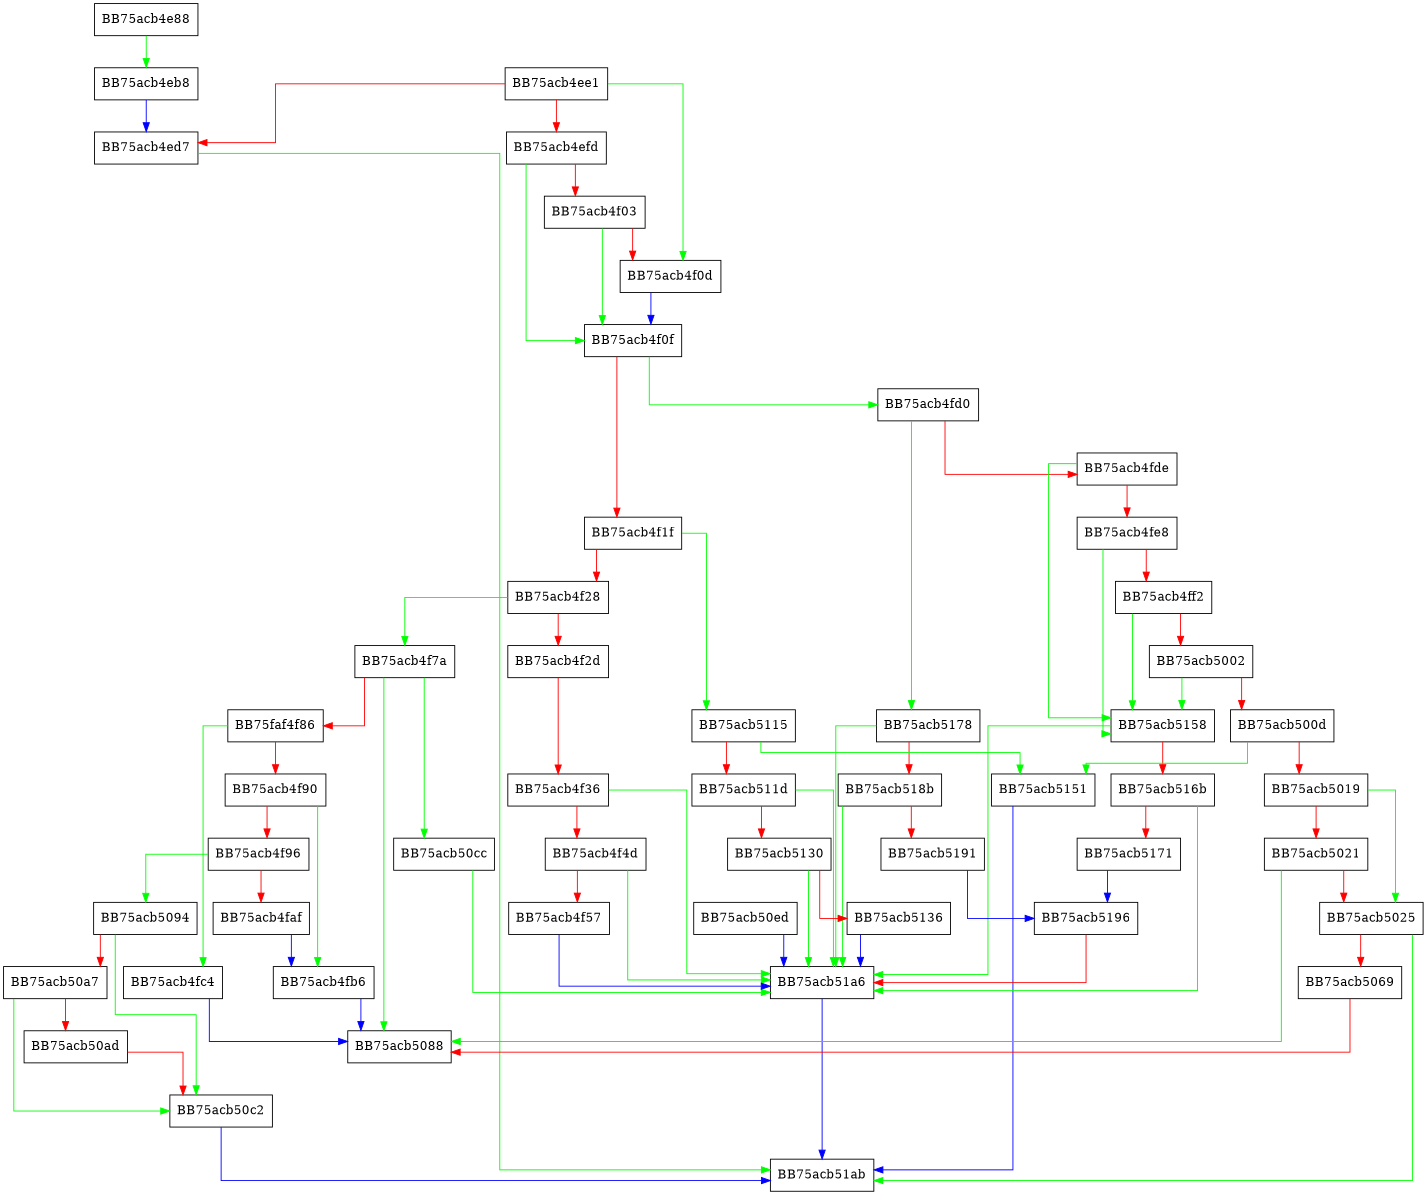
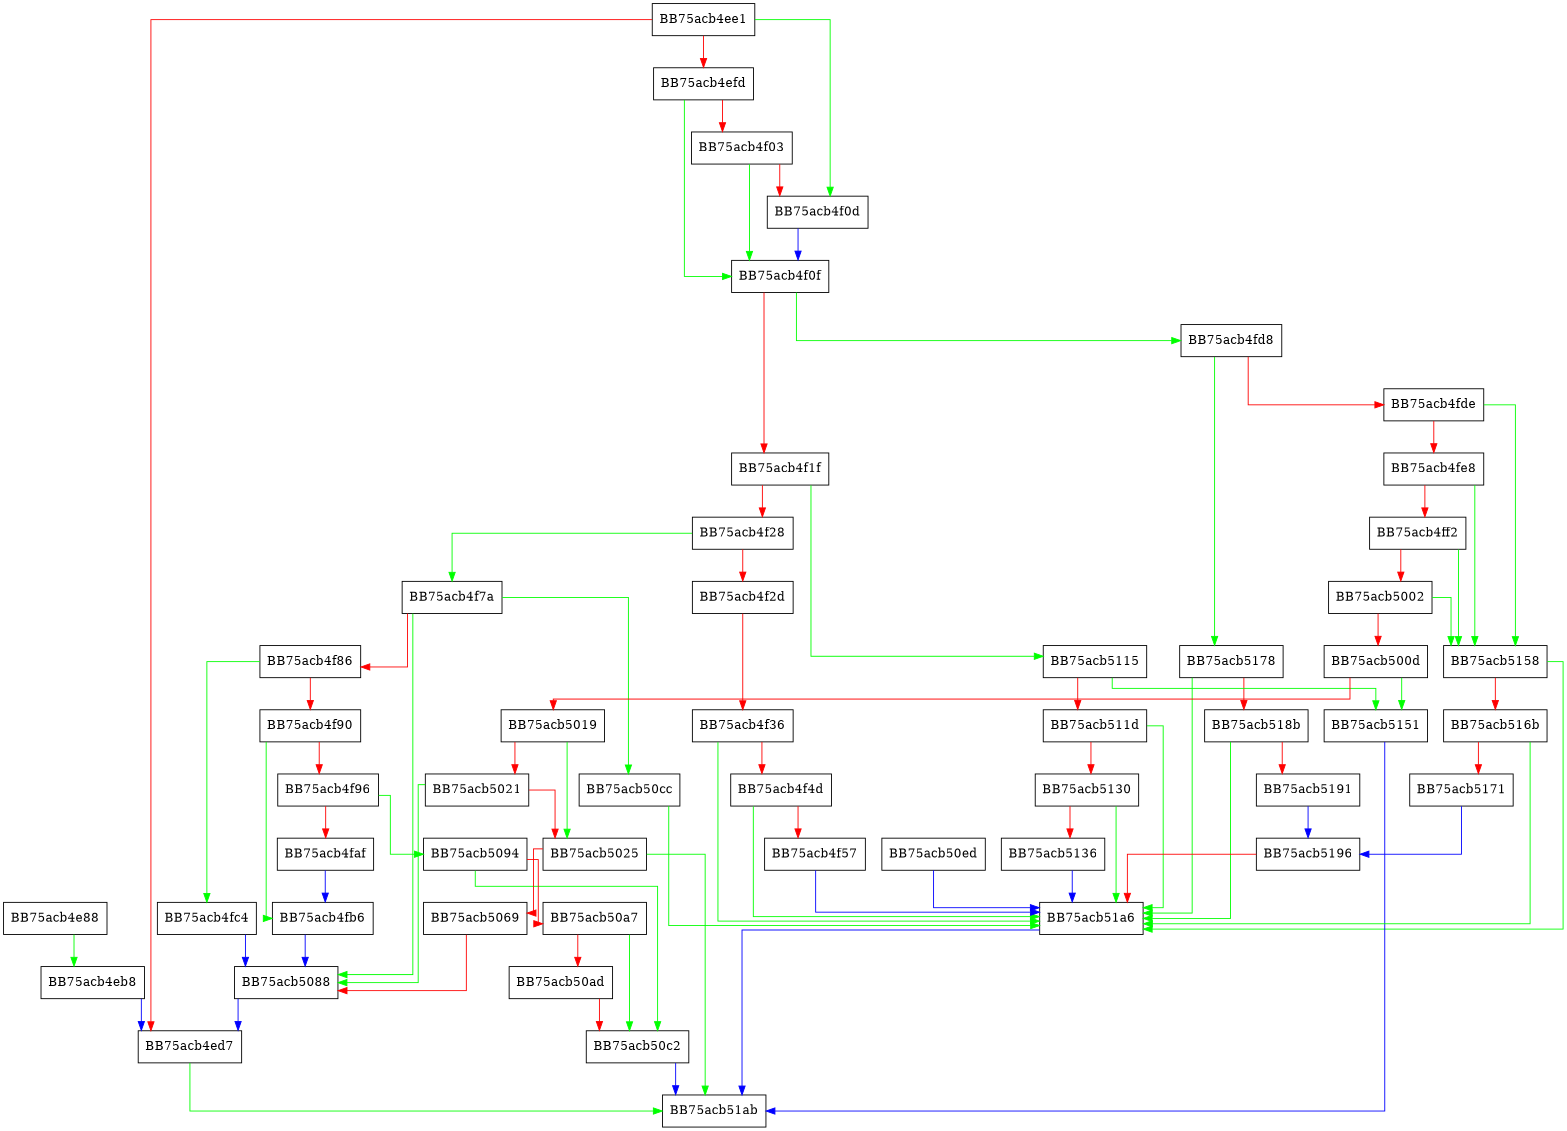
(928, 405) -> (1231, 341)
(276, 726) -> (310, 662)
none -> (238, 1010)
